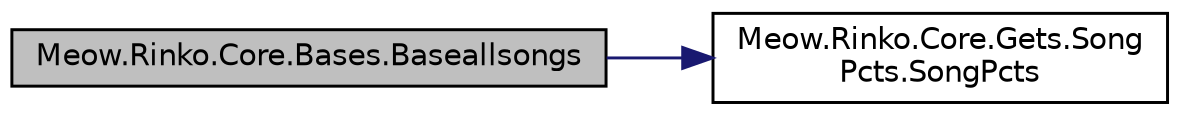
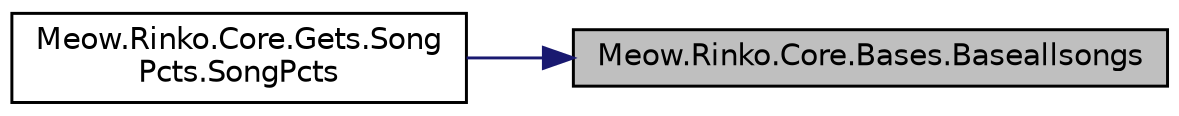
(645, 58) -> (505, 58)
